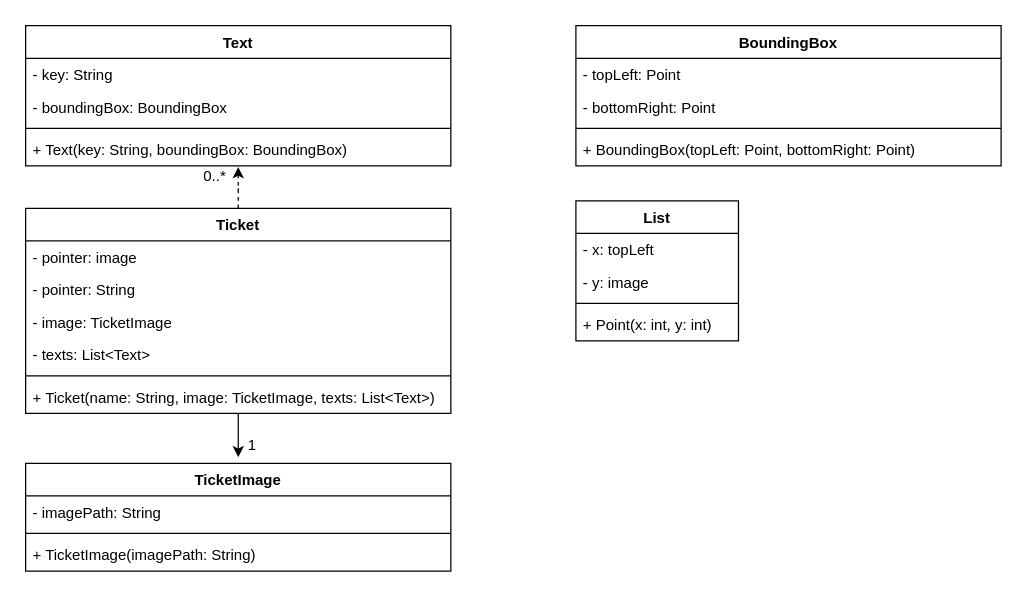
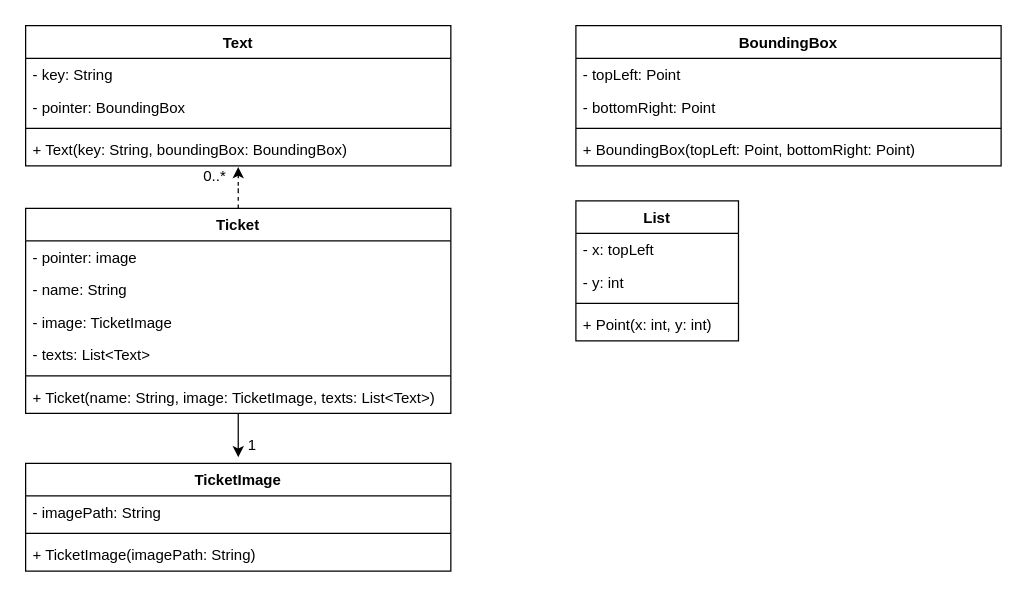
(132, 108) -> (115, 108)
(617, 283) -> (608, 283)
(94, 290) -> (84, 290)
